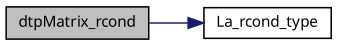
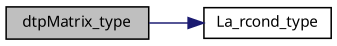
(77, 23) -> (77, 23)
